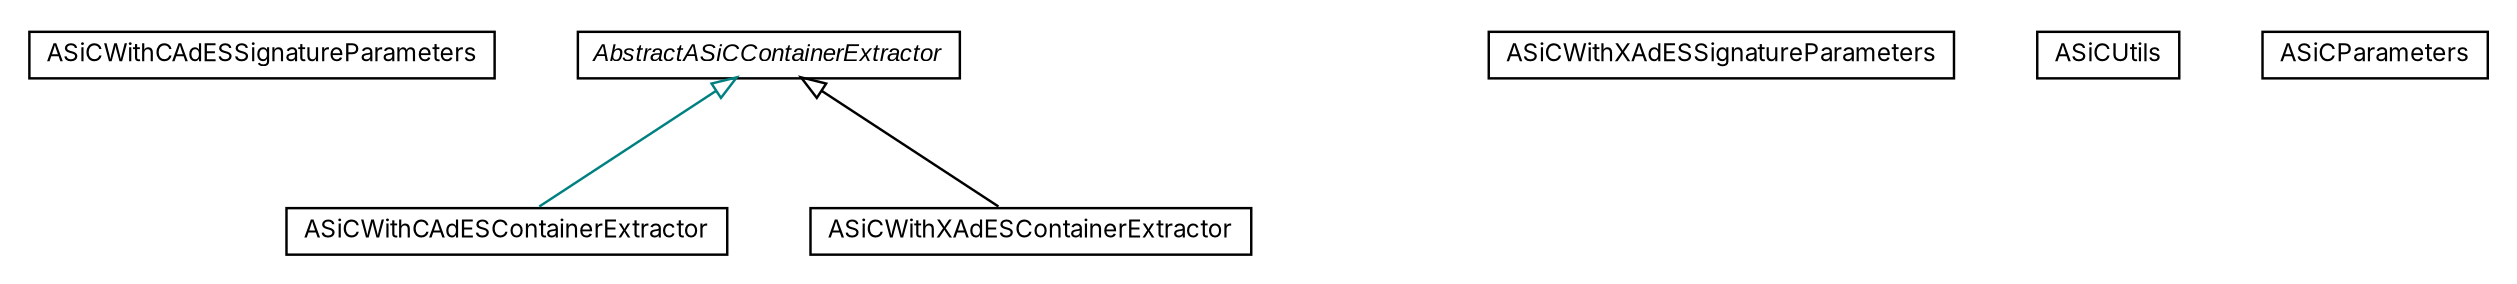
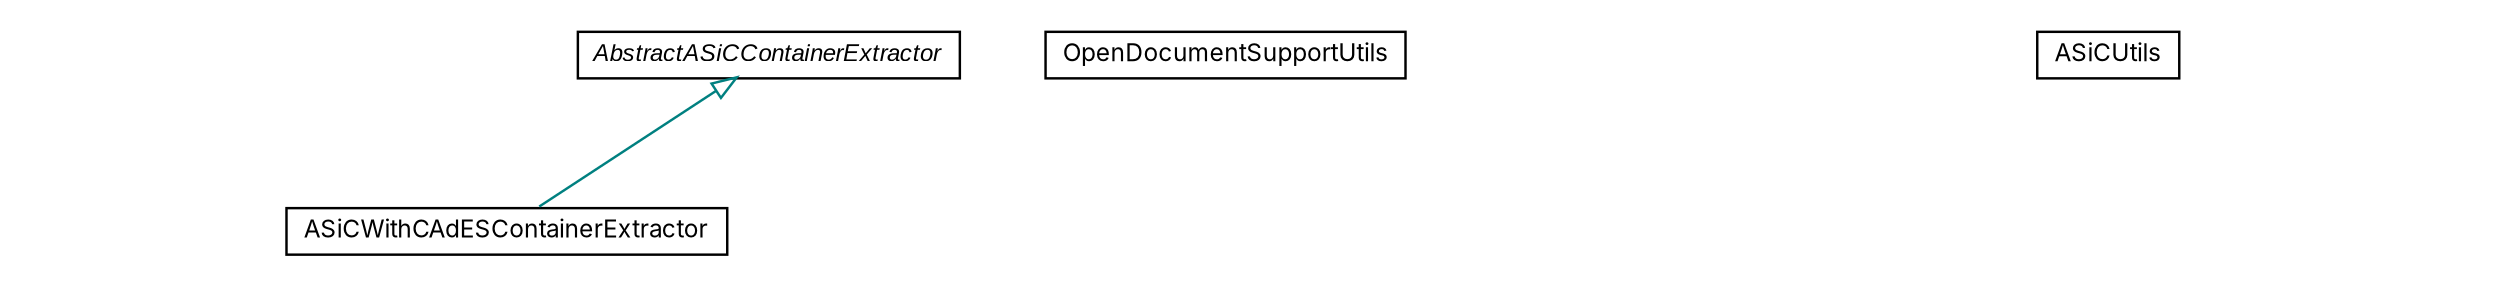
(262, 54) -> none
none -> (1224, 54)
(1721, 54) -> none
(2375, 54) -> none
(1031, 230) -> none
